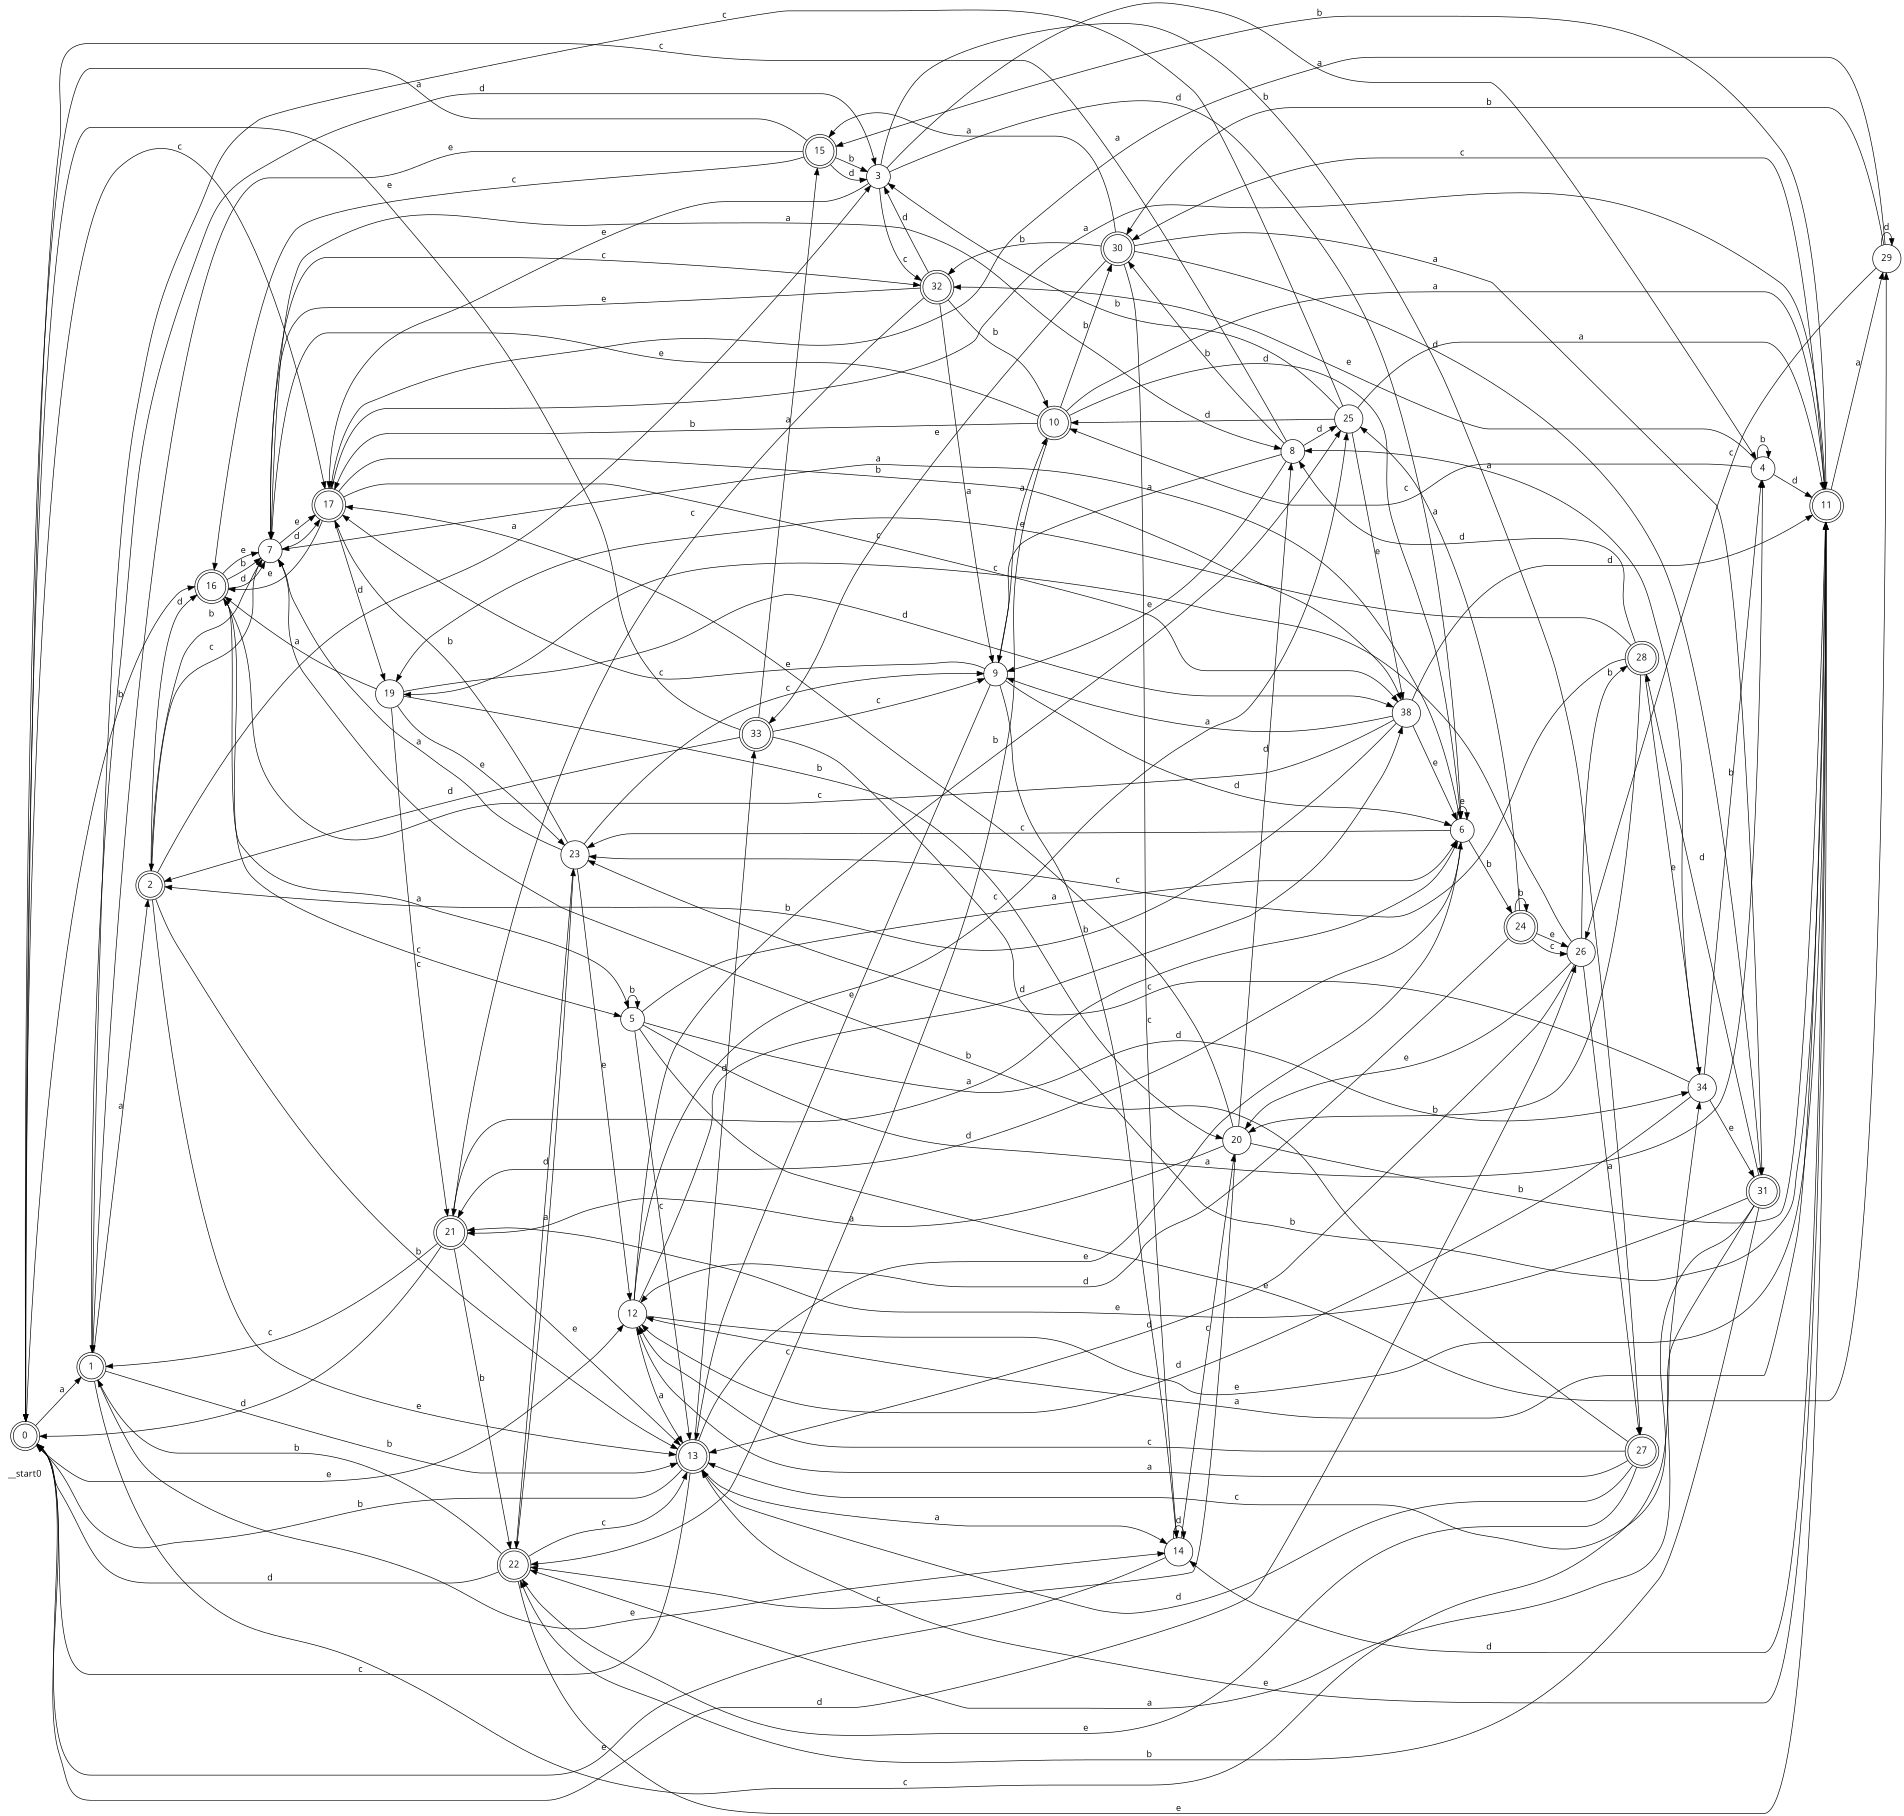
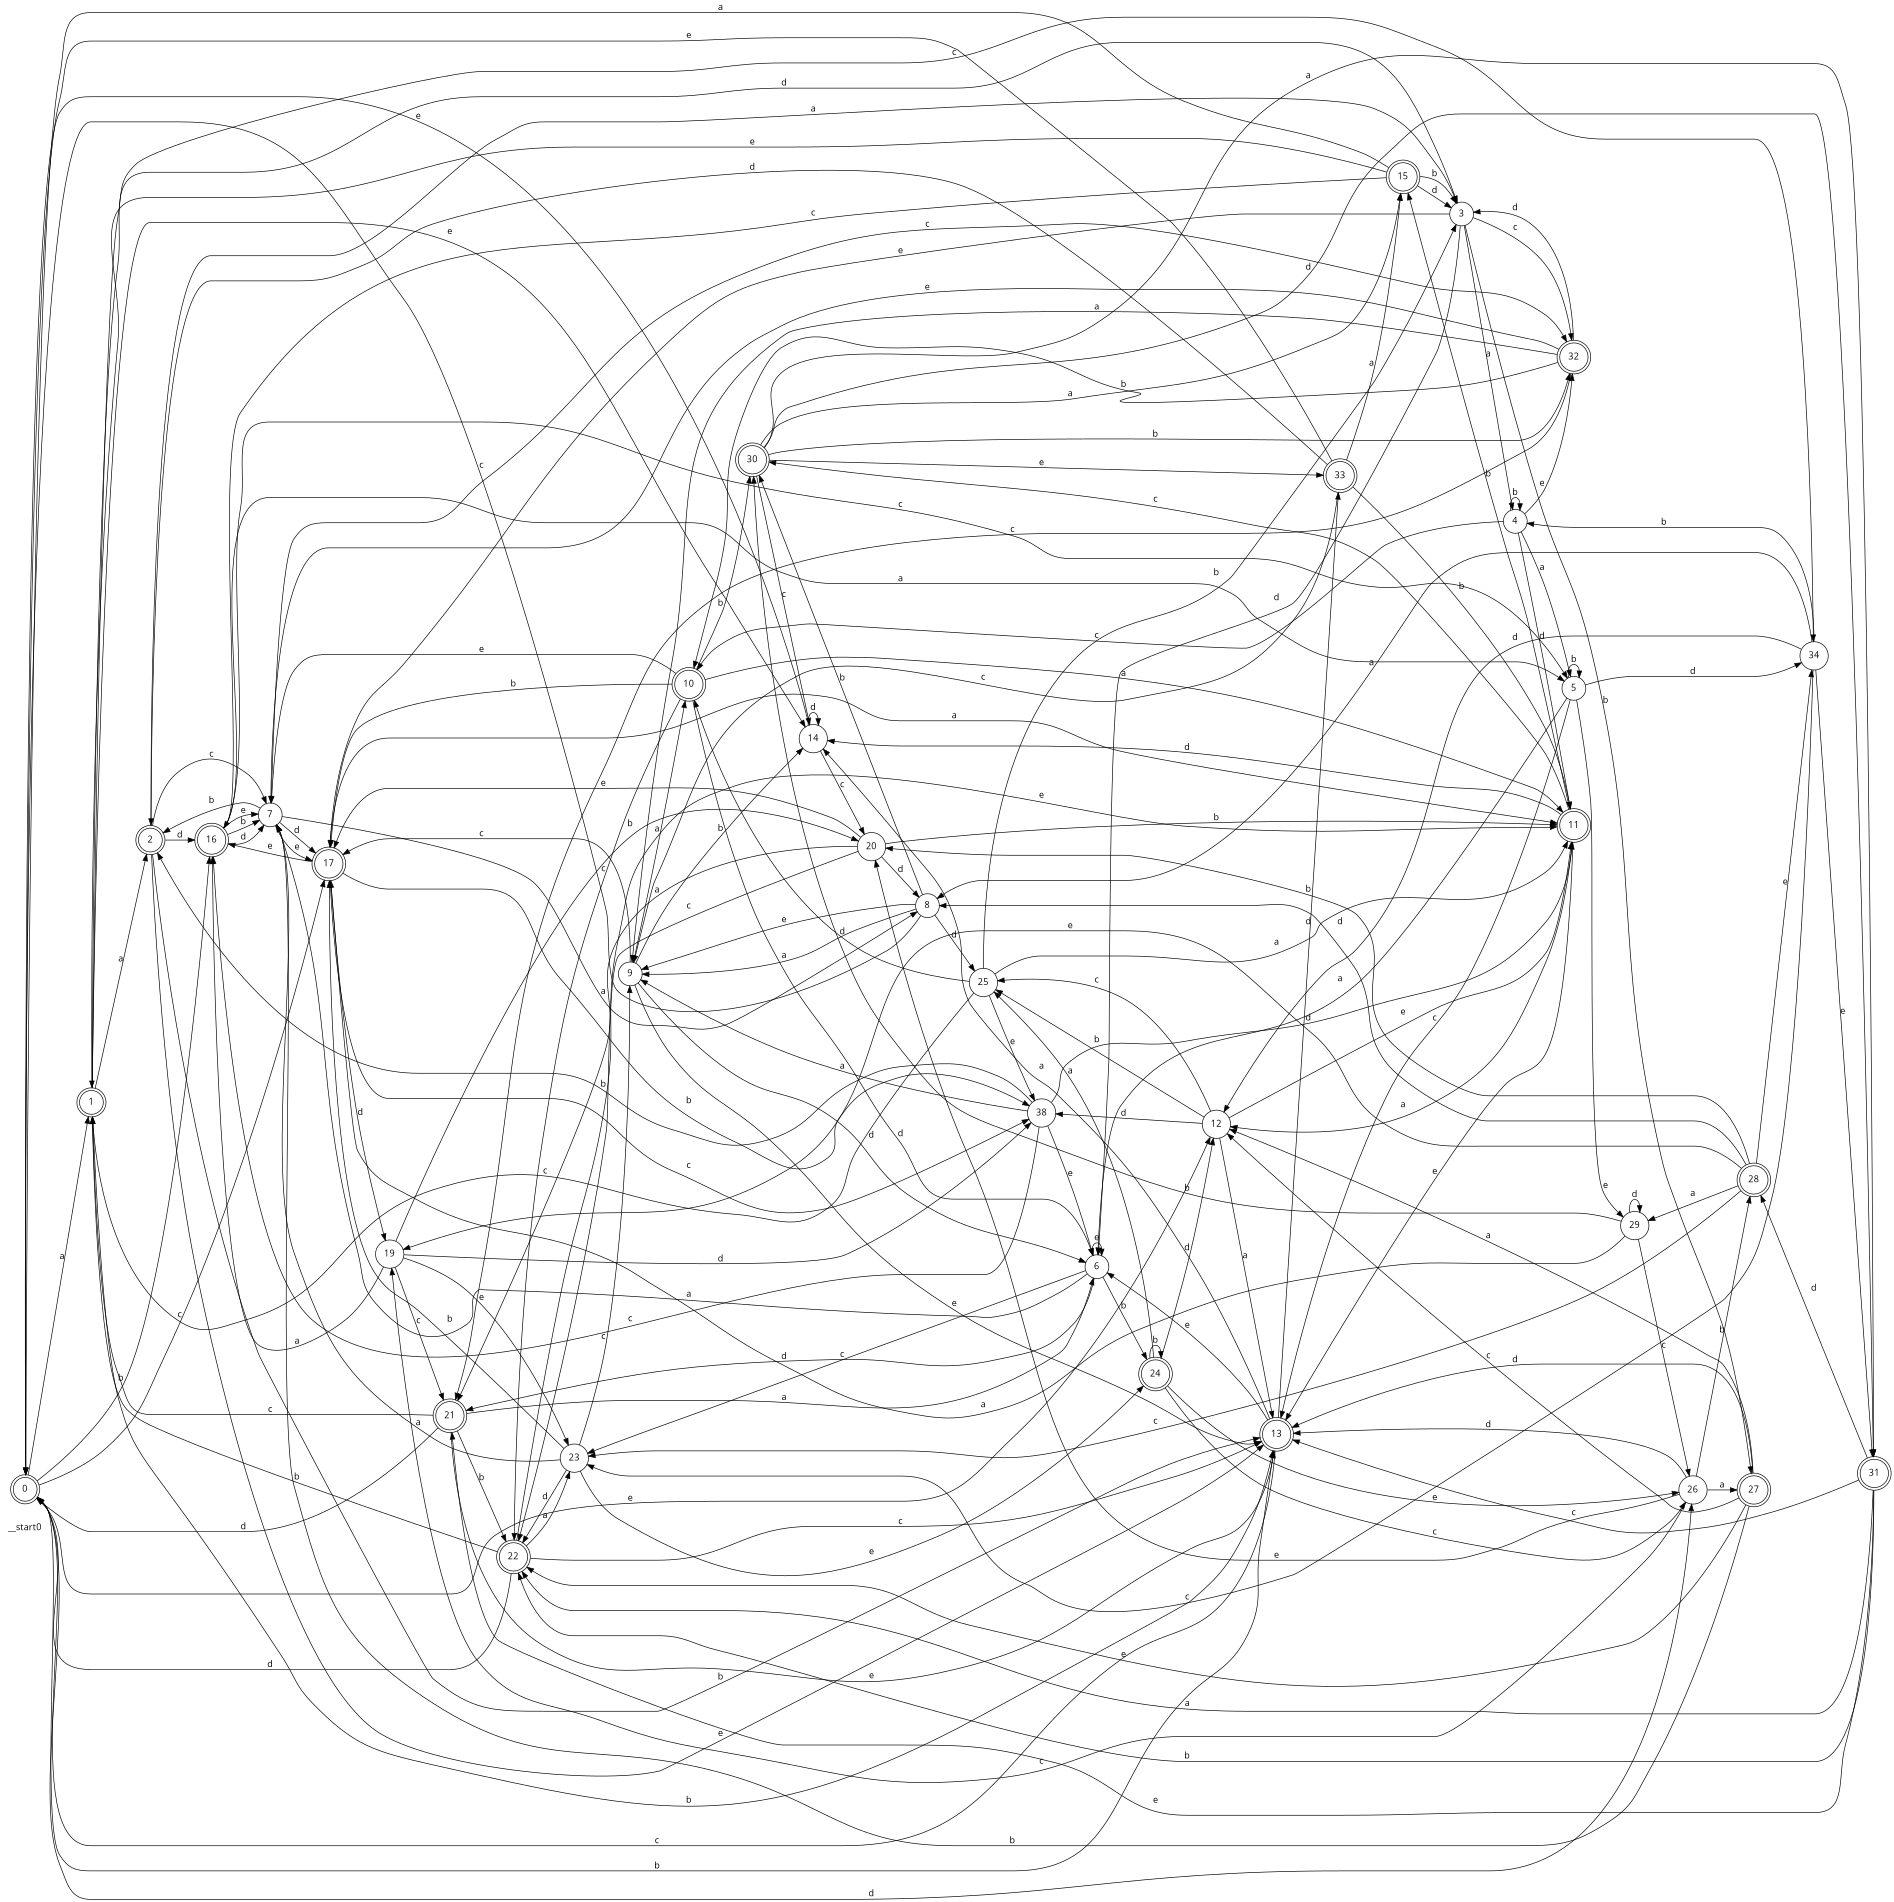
(1856, 384) -> (1696, 1202)
(603, 1081) -> (867, 1562)
(1486, 1175) -> (1549, 599)
